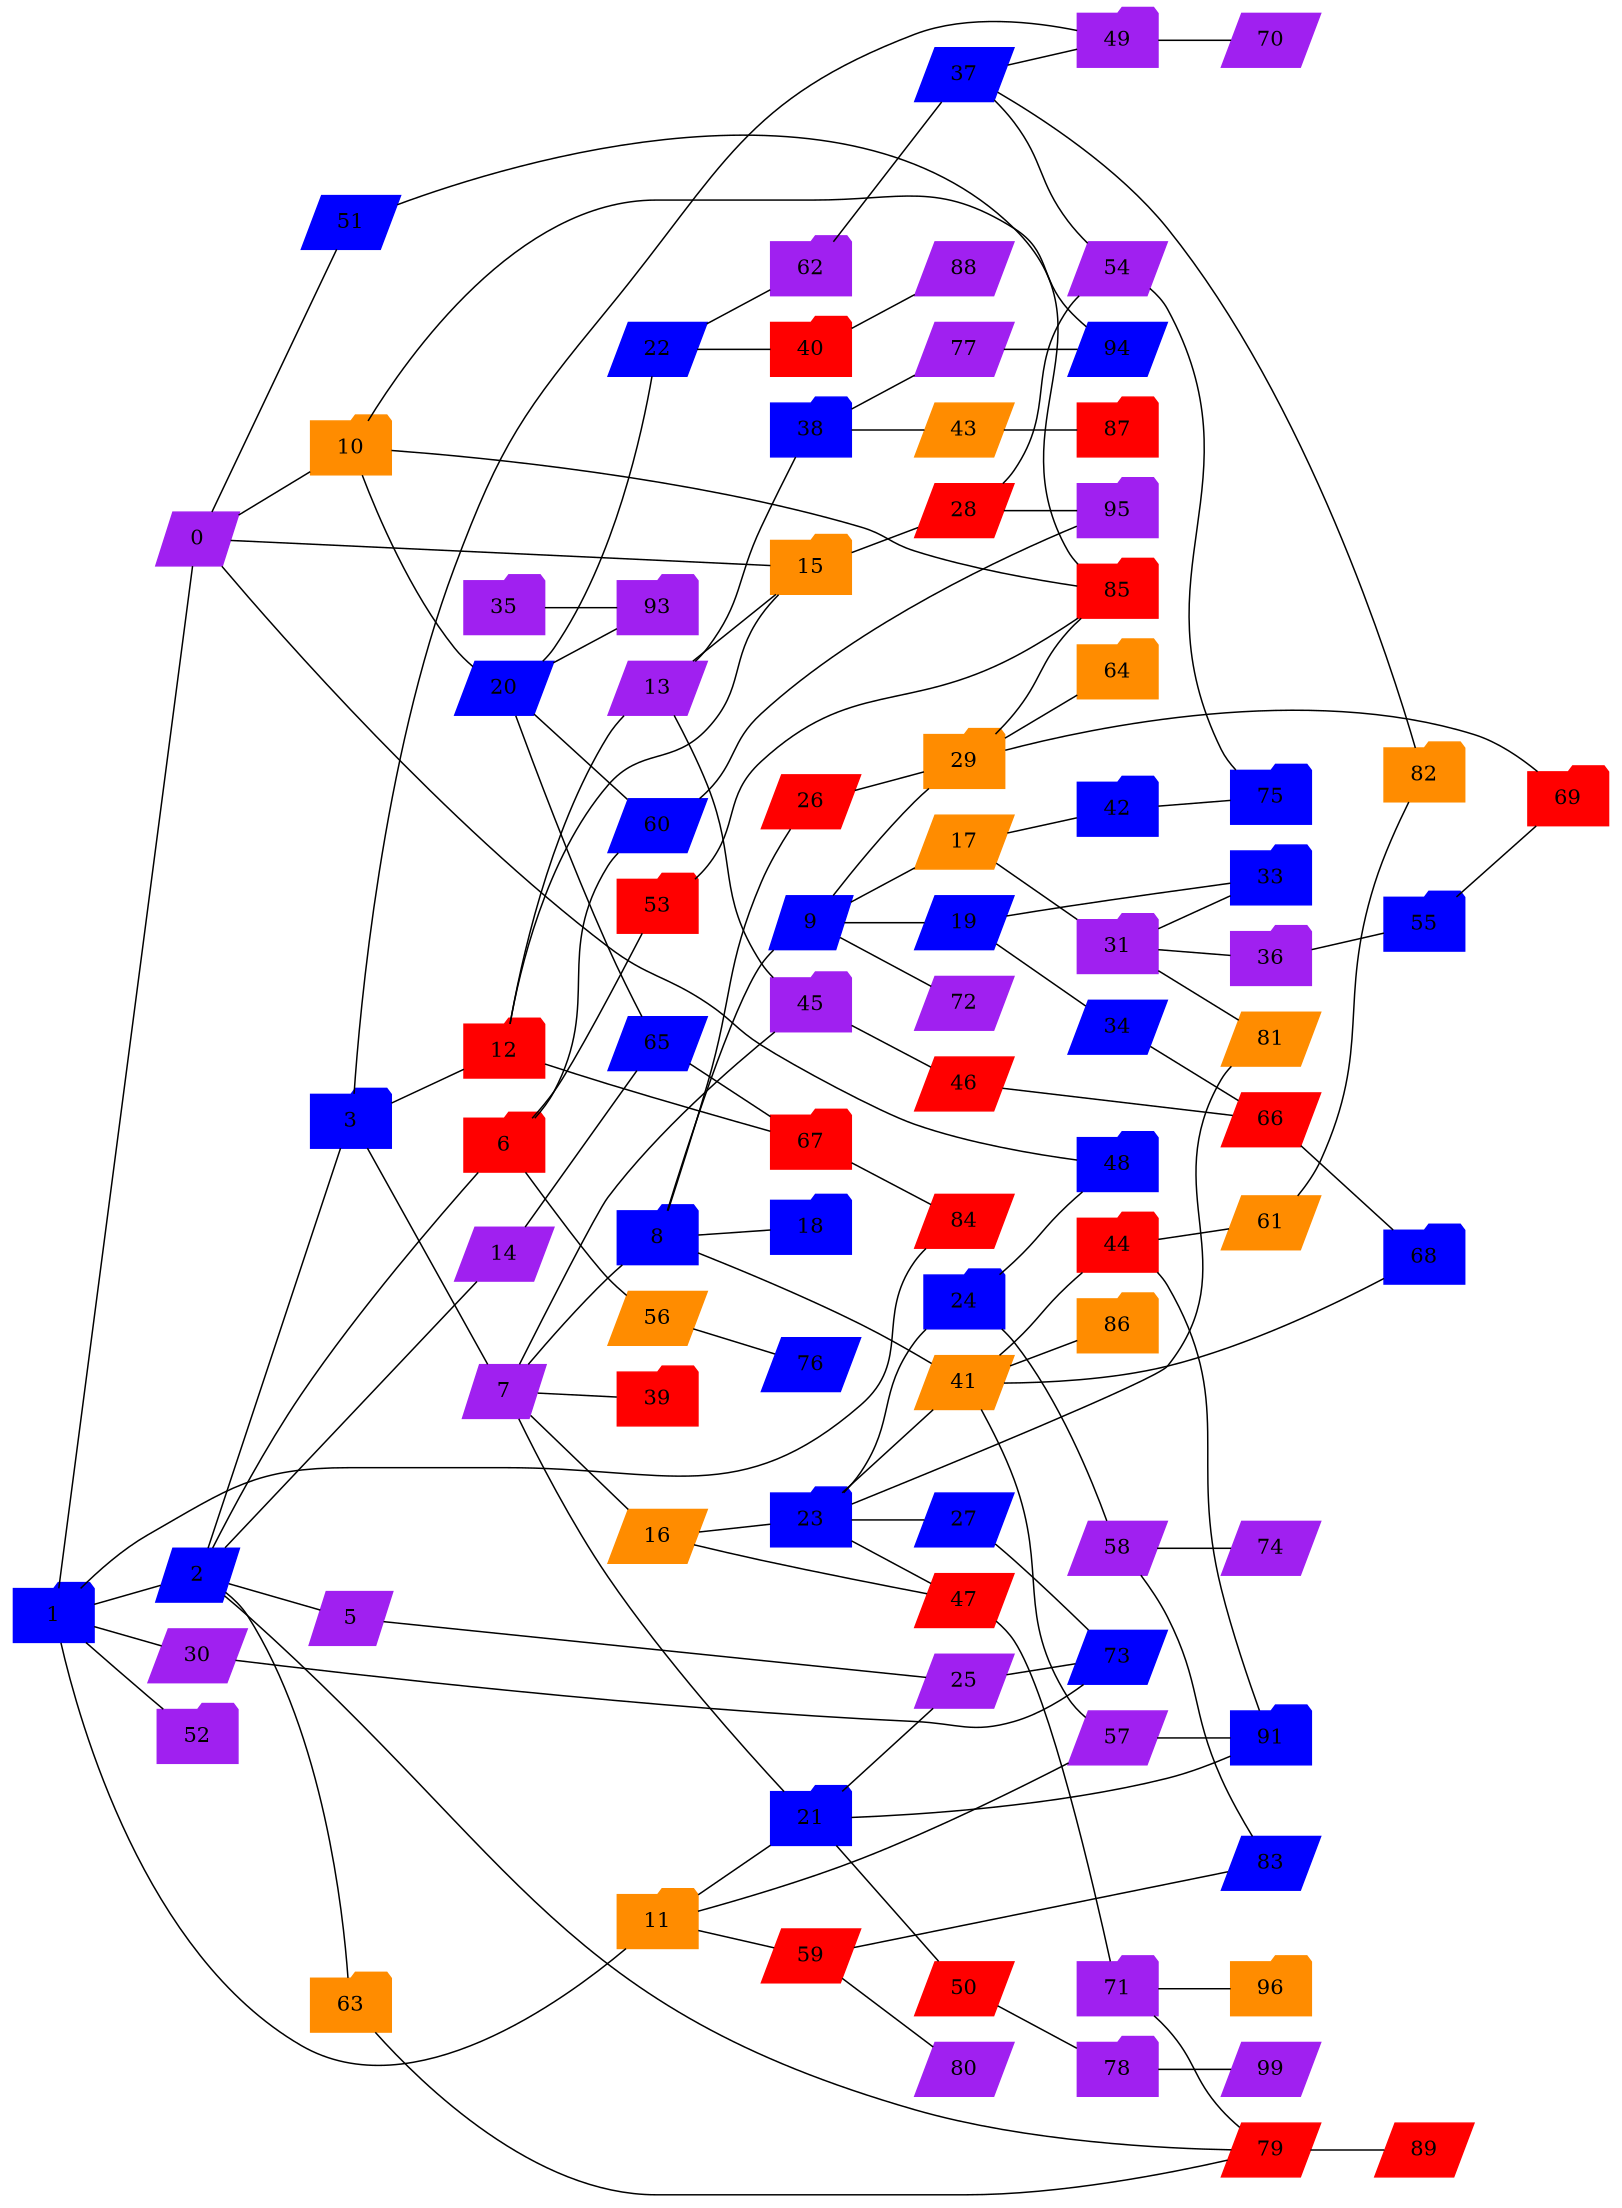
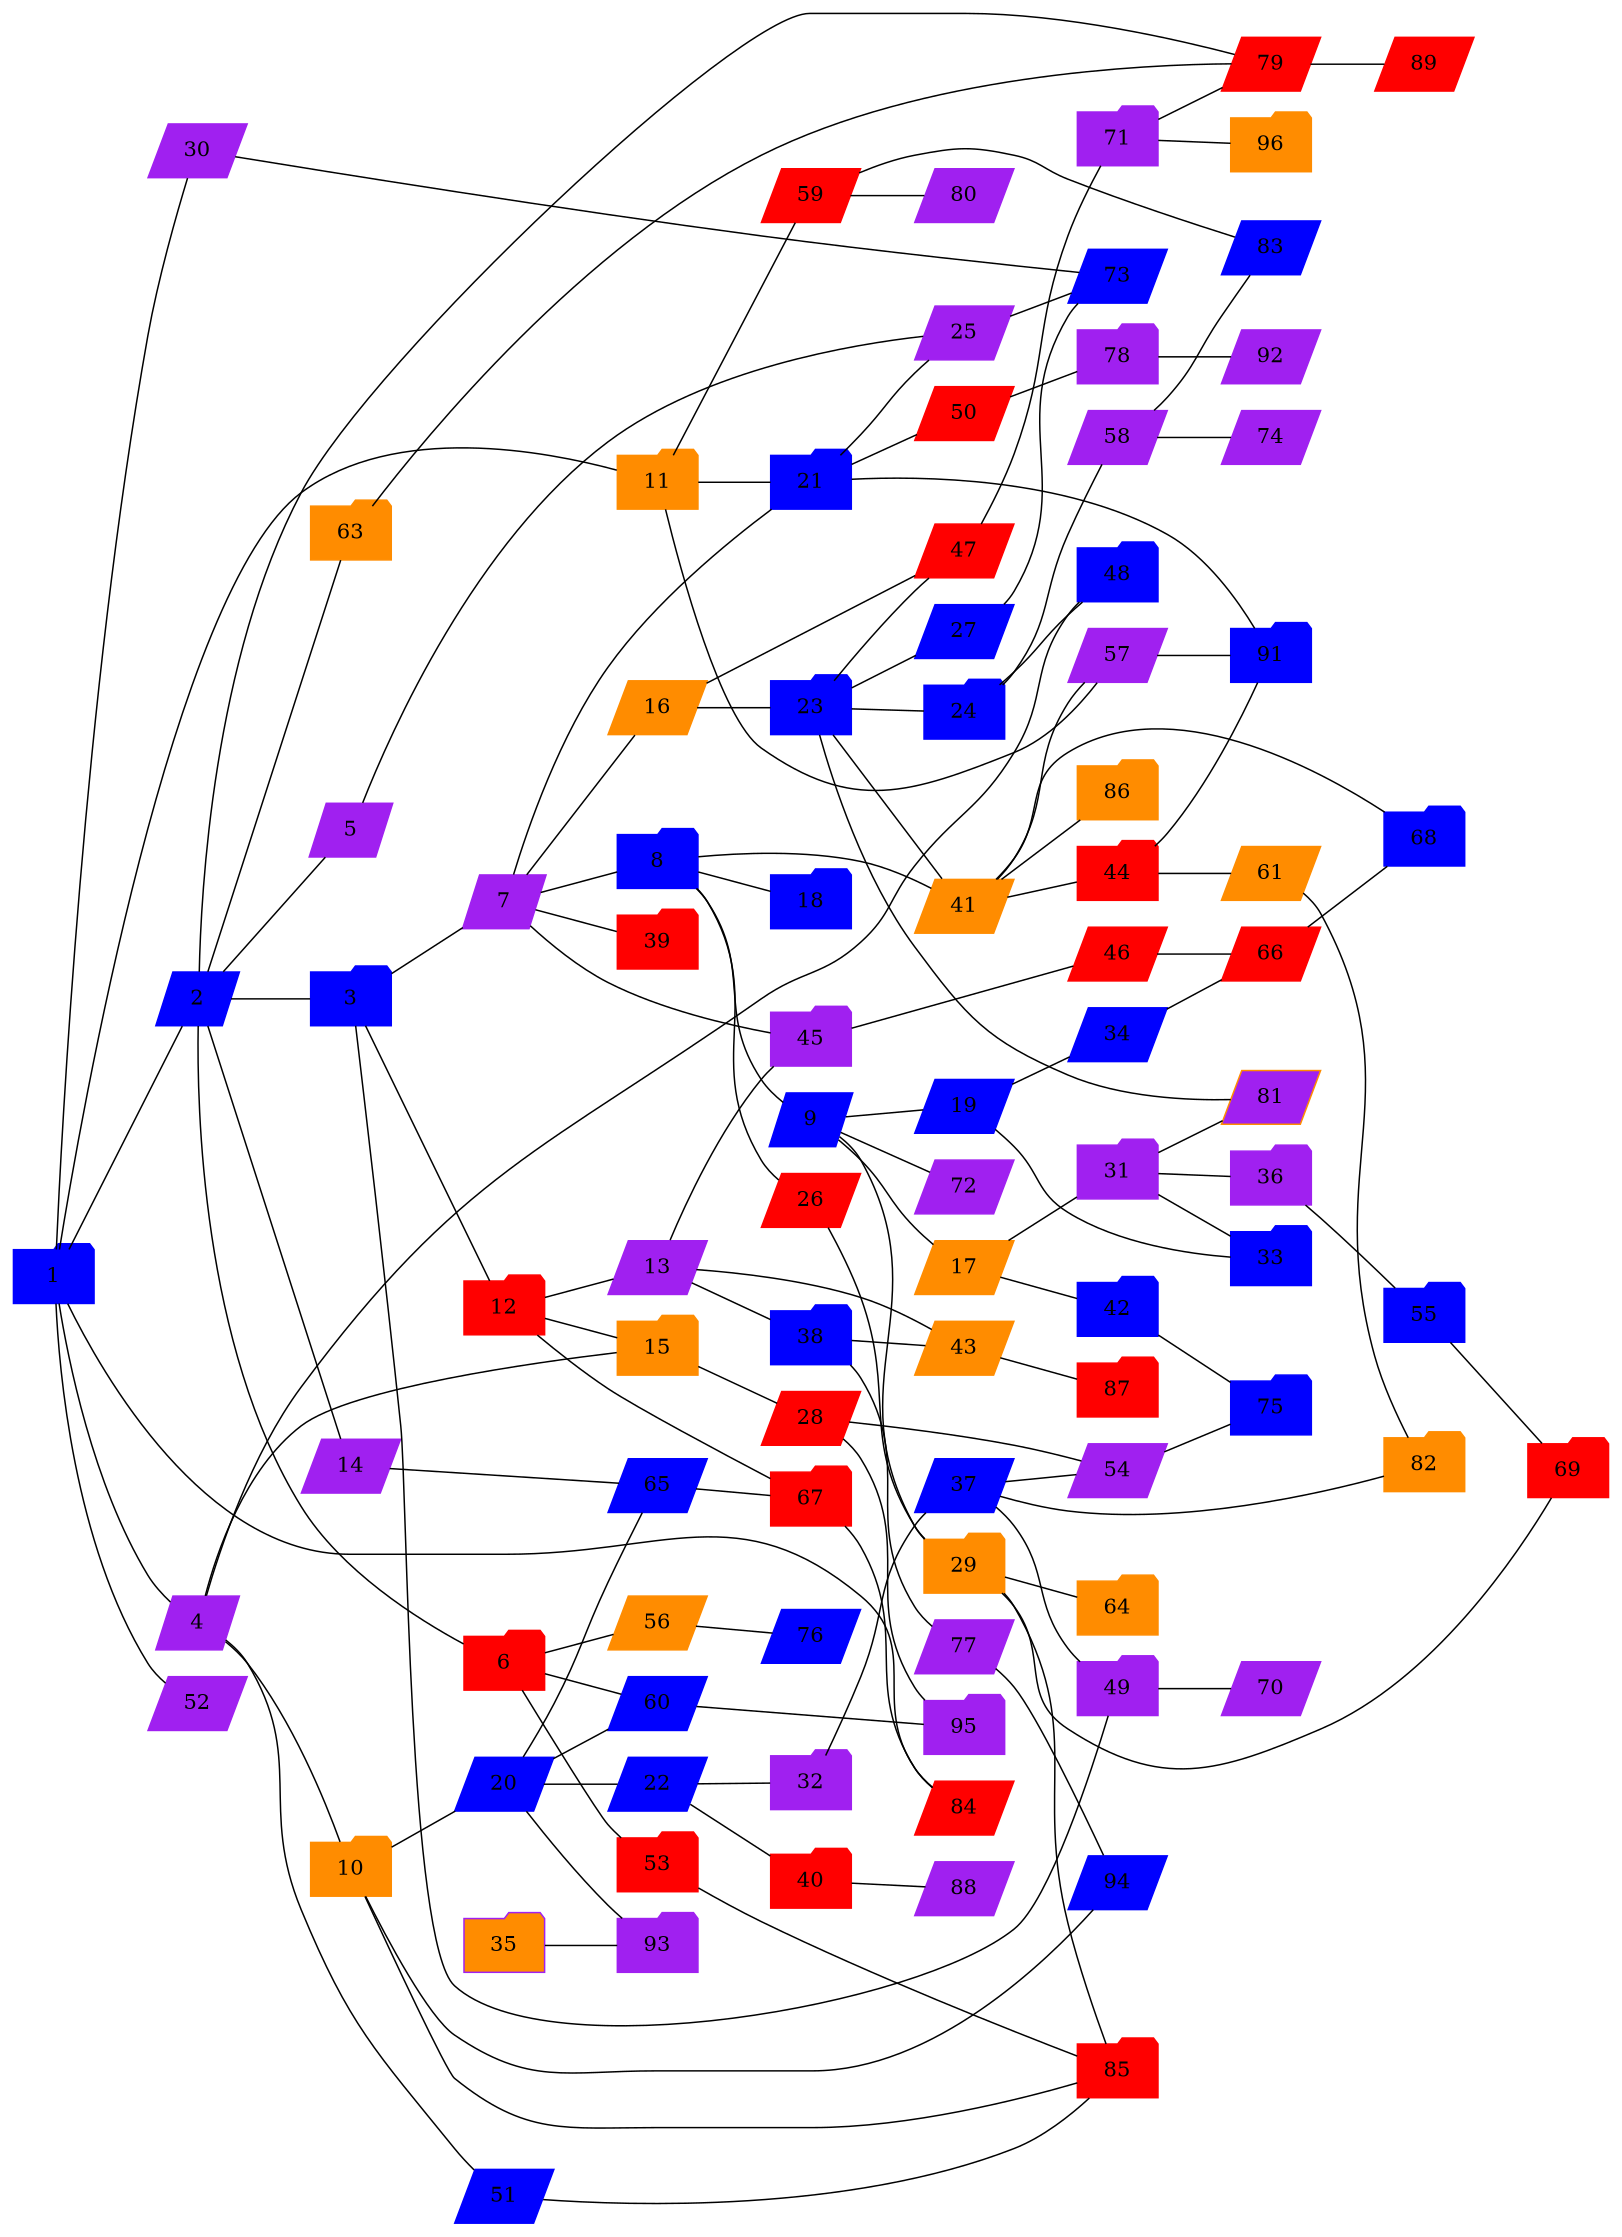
(811, 269) -> (811, 1783)
(198, 539) -> (198, 1623)
(504, 608) -> (504, 1945)
(734, 628) -> (818, 1286)
(1271, 1039) -> (1271, 1097)
(198, 1736) -> (198, 1704)
(1271, 2069) -> (1271, 357)
